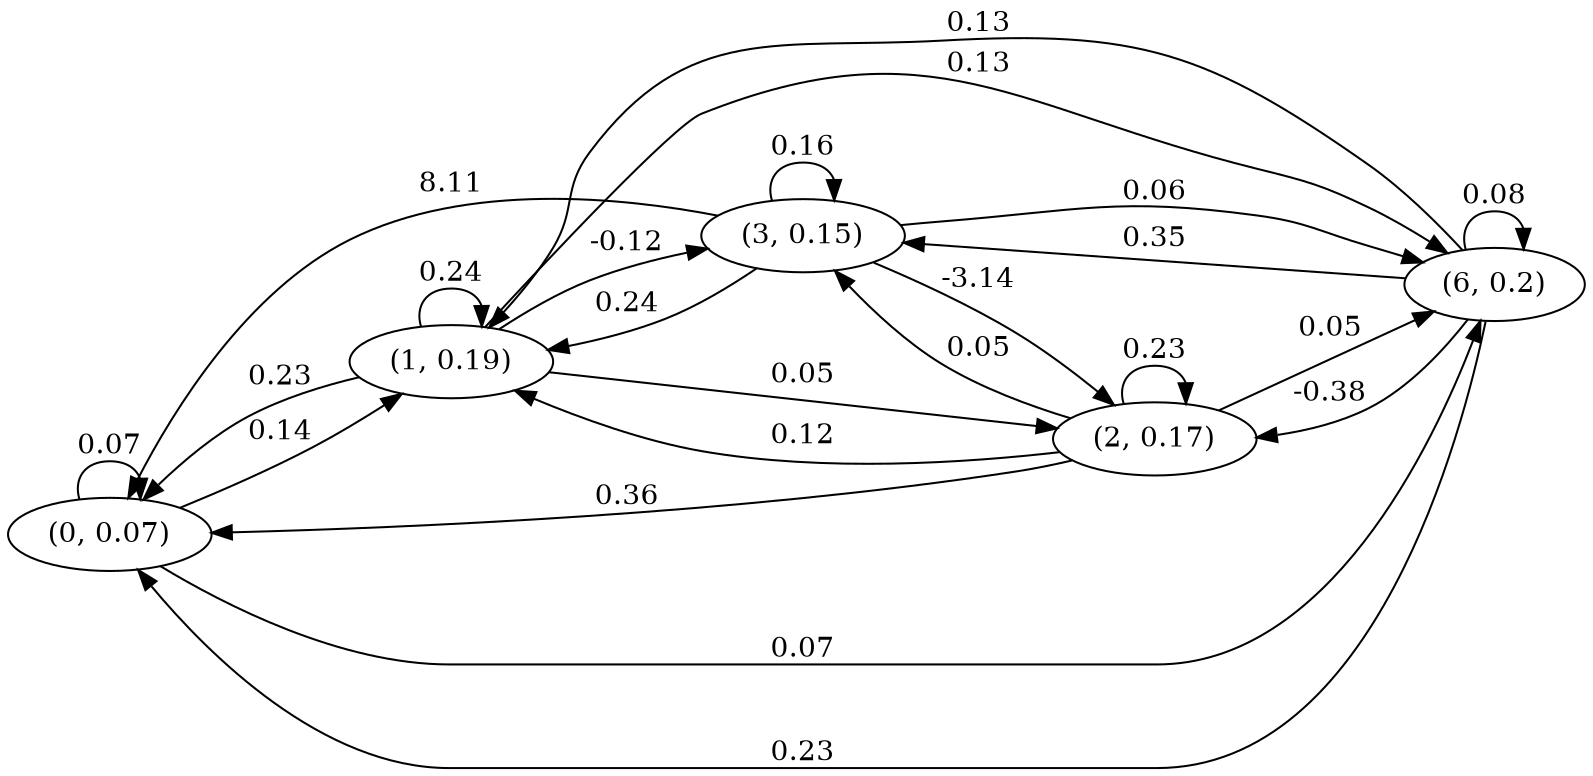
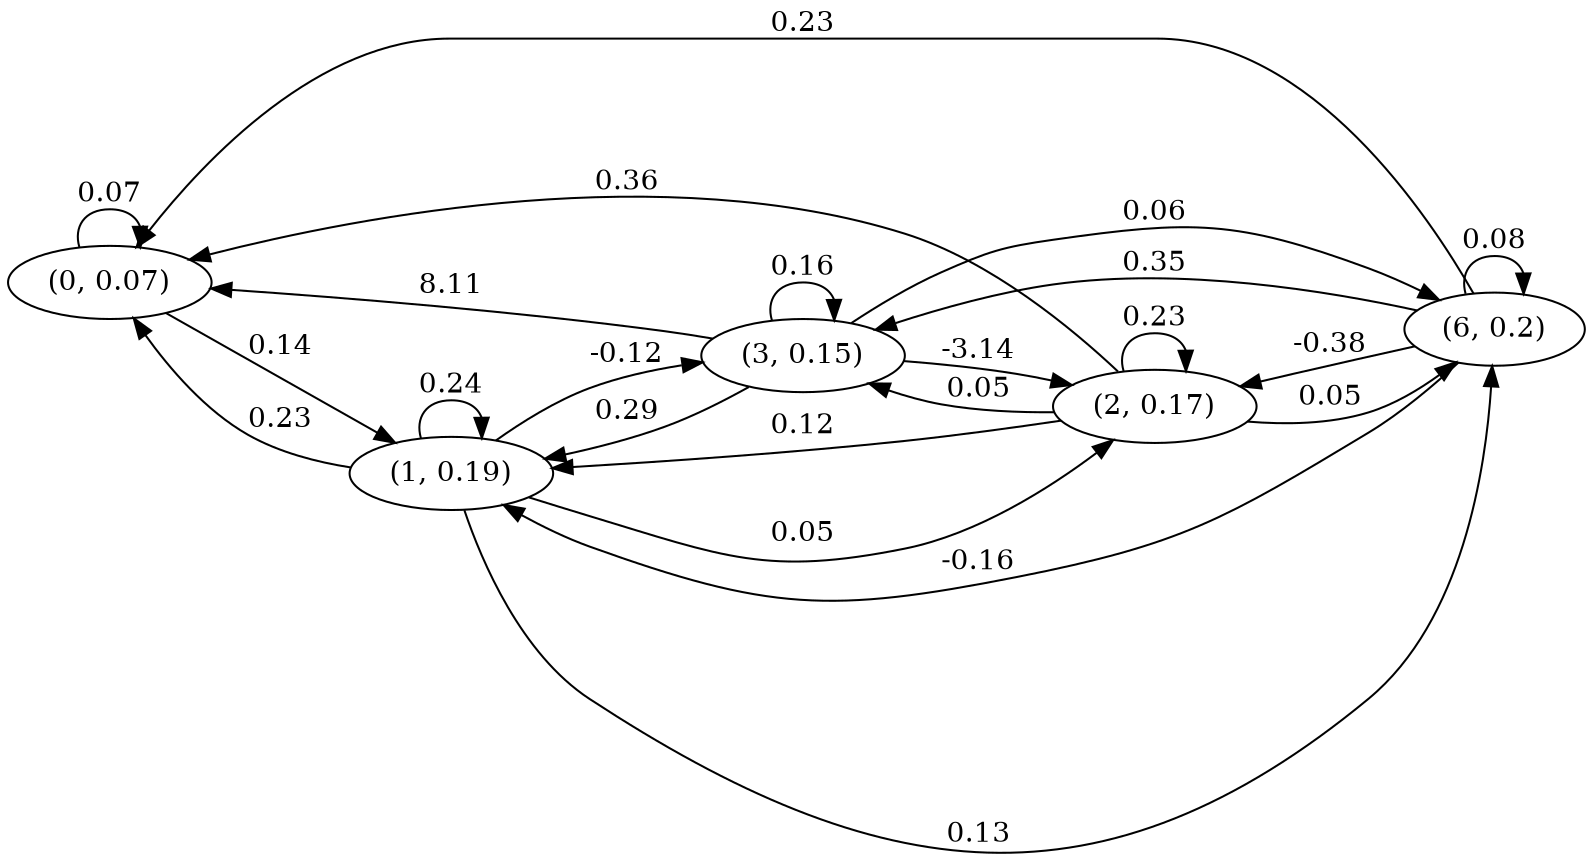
(979, 23) -> (979, 562)
(627, 304) -> (627, 411)
(888, 664) -> none
